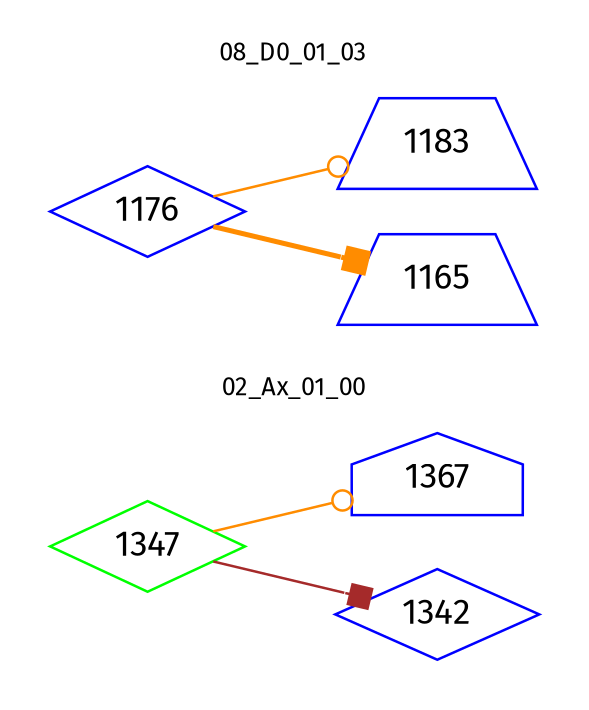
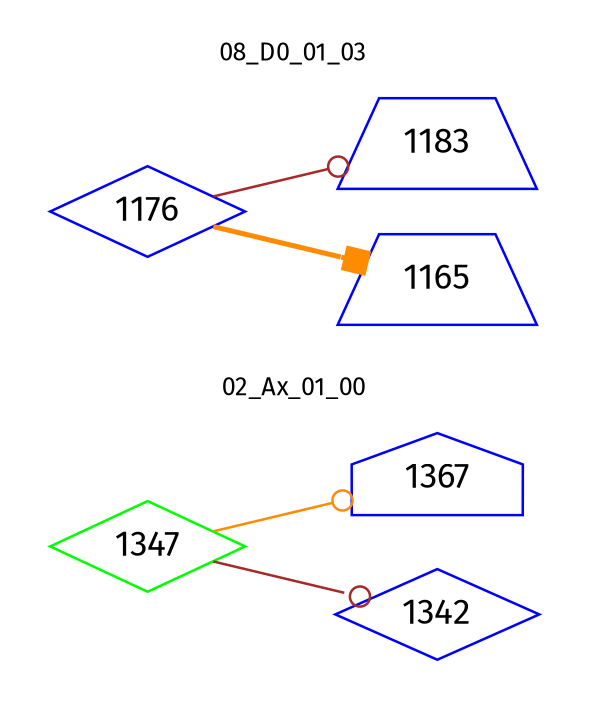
(271, 183) -> (271, 183)
(279, 577) -> (279, 577)
